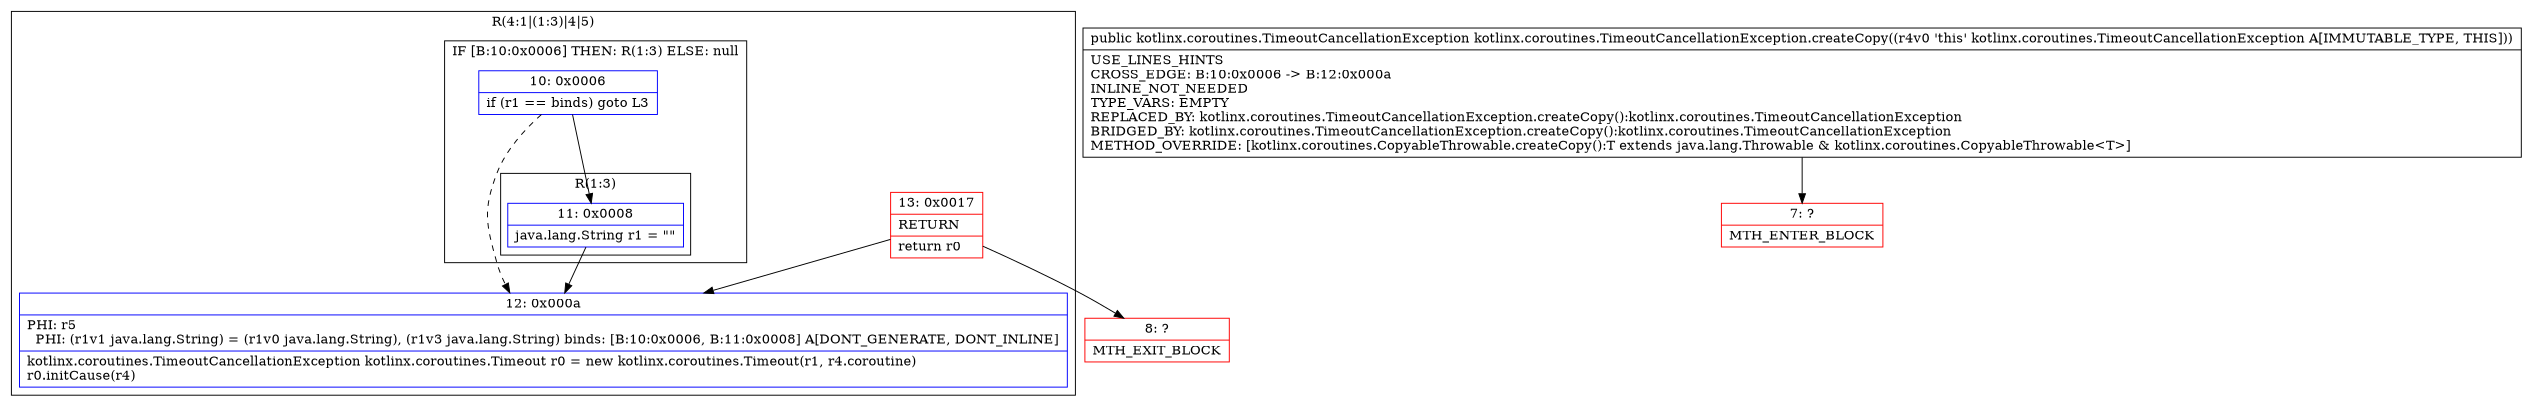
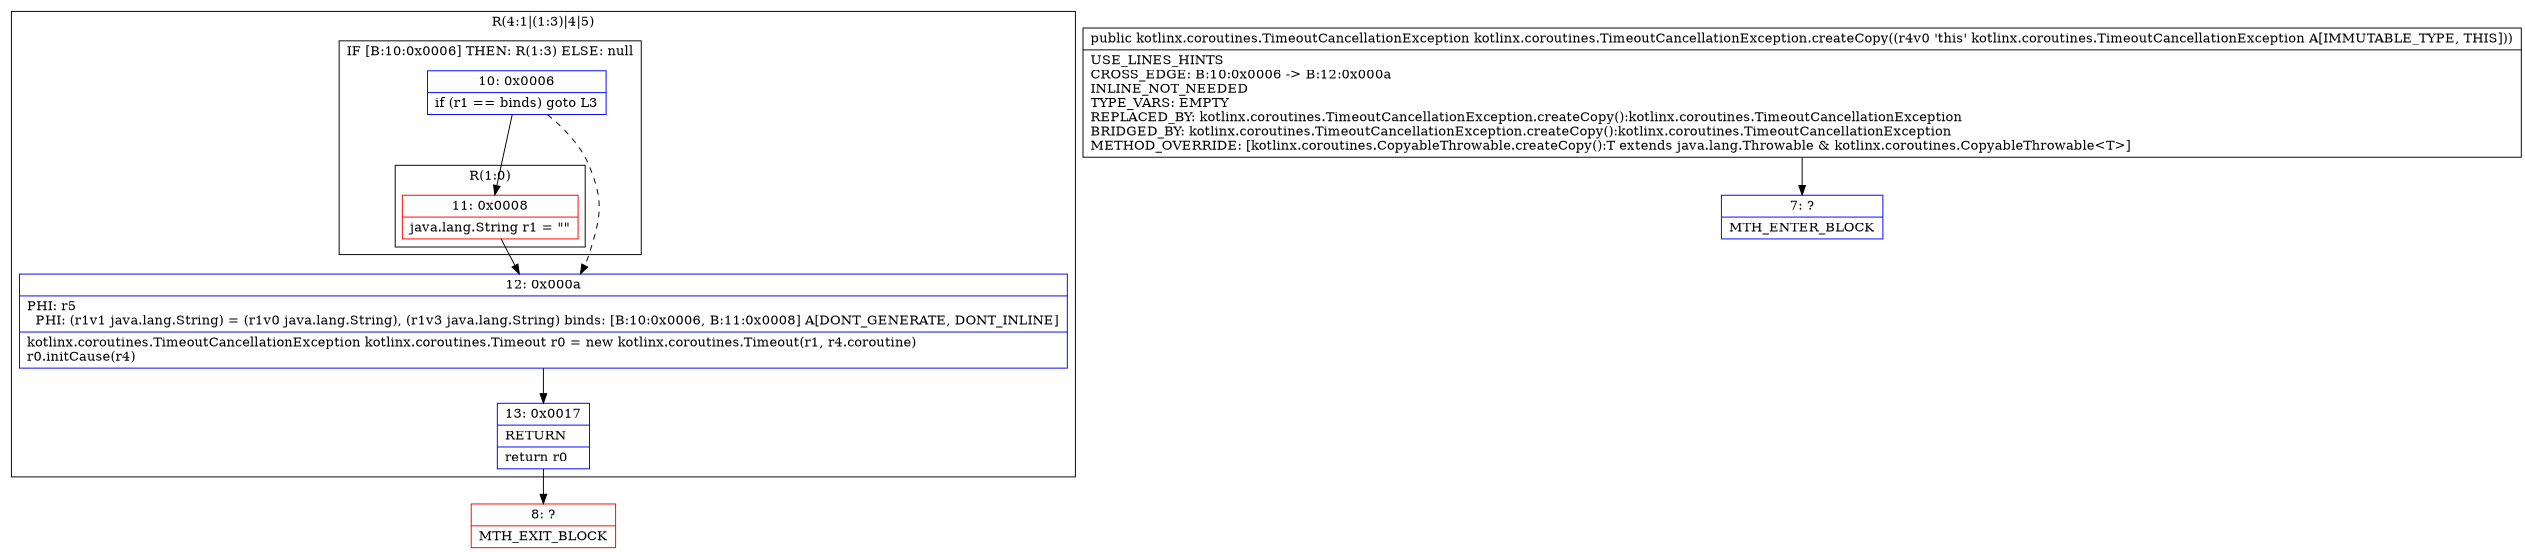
(596, 184) -> (490, 176)
(596, 225) -> (490, 217)
(937, 225) -> (543, 436)
(1802, 225) -> (1802, 217)
(802, 265) -> (543, 381)
